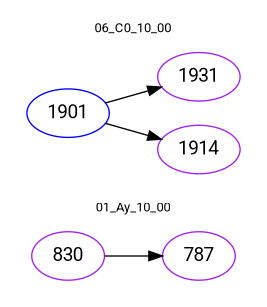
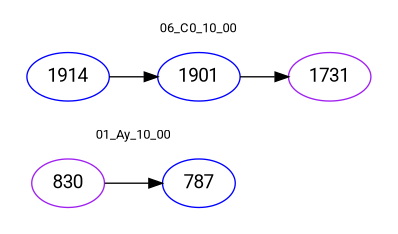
(199, 77) -> (330, 77)
(127, 129) -> (127, 77)
(199, 150) -> (68, 77)
(199, 256) -> (199, 183)
